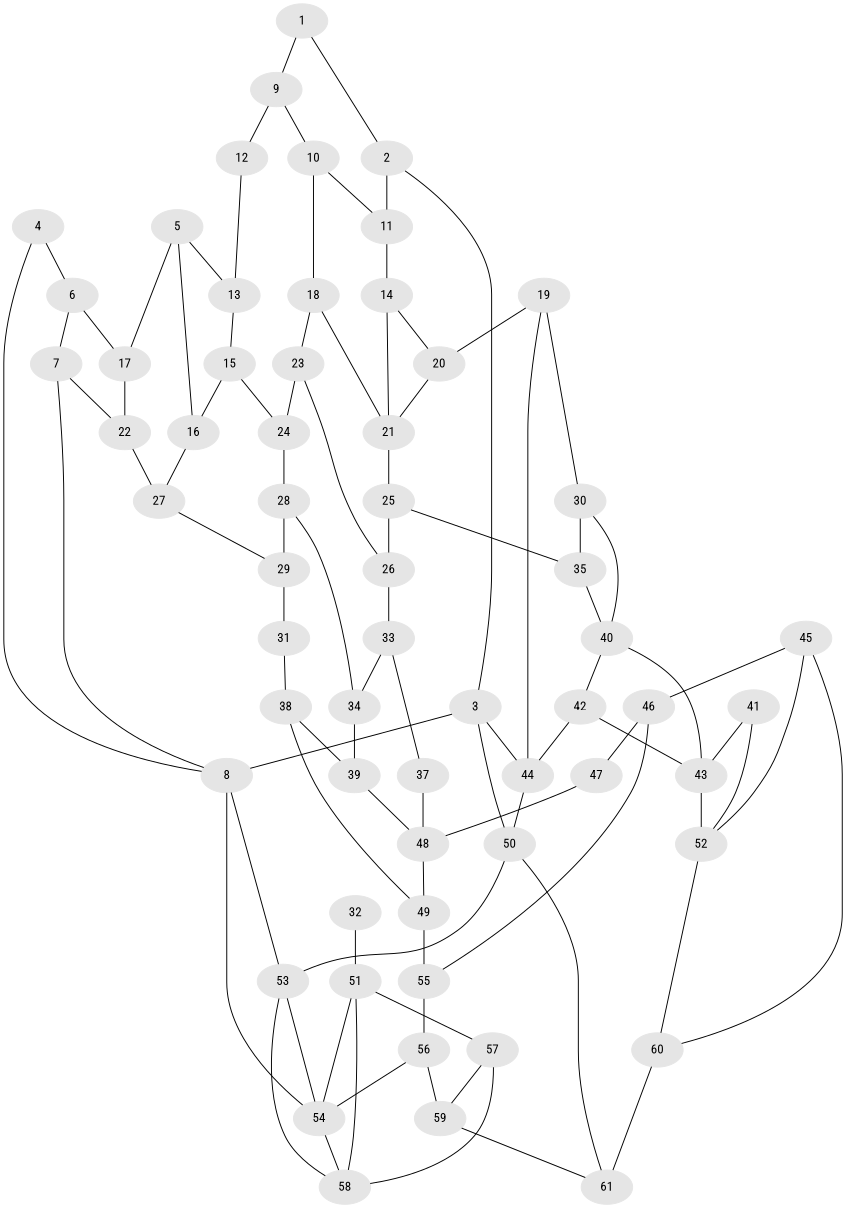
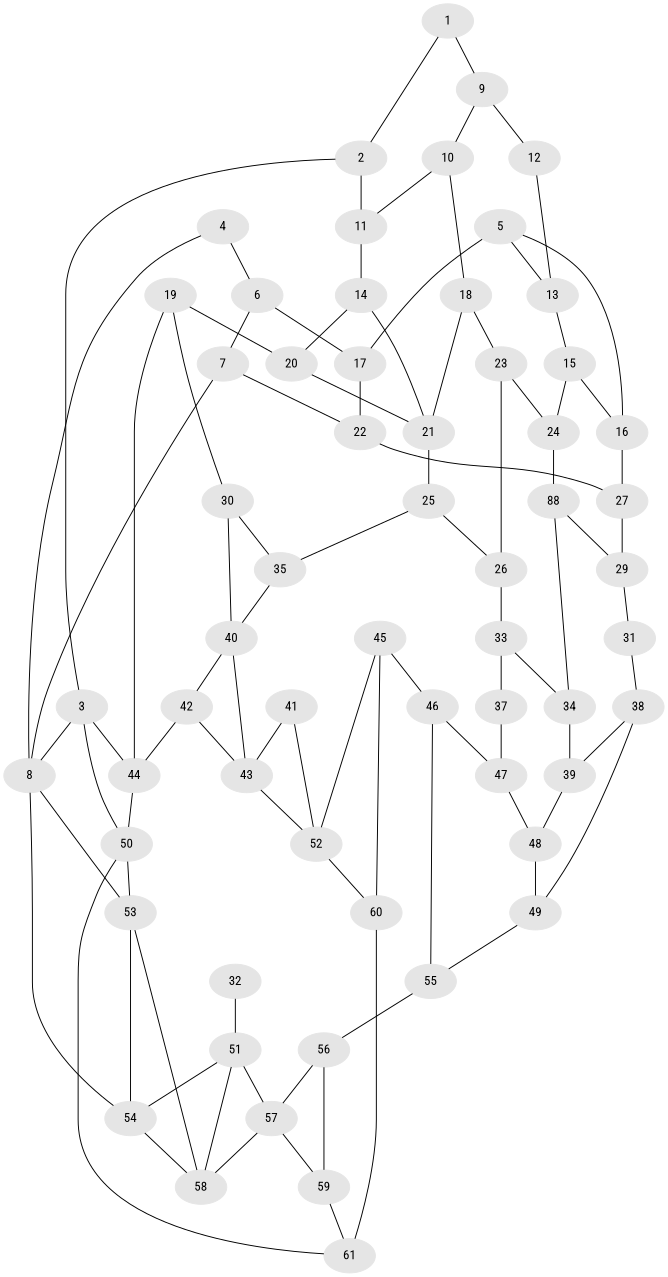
(284, 501) -> (554, 501)
(423, 810) -> (501, 741)
(371, 1084) -> (298, 1084)
